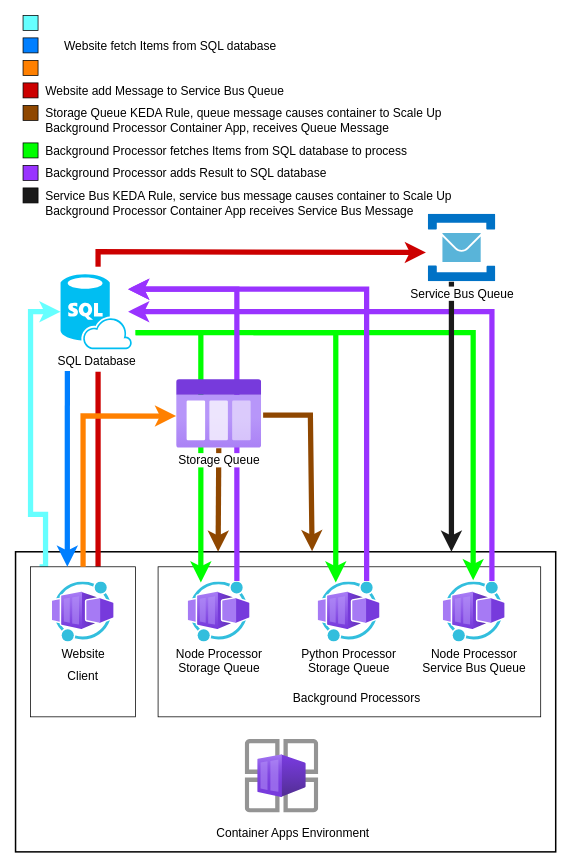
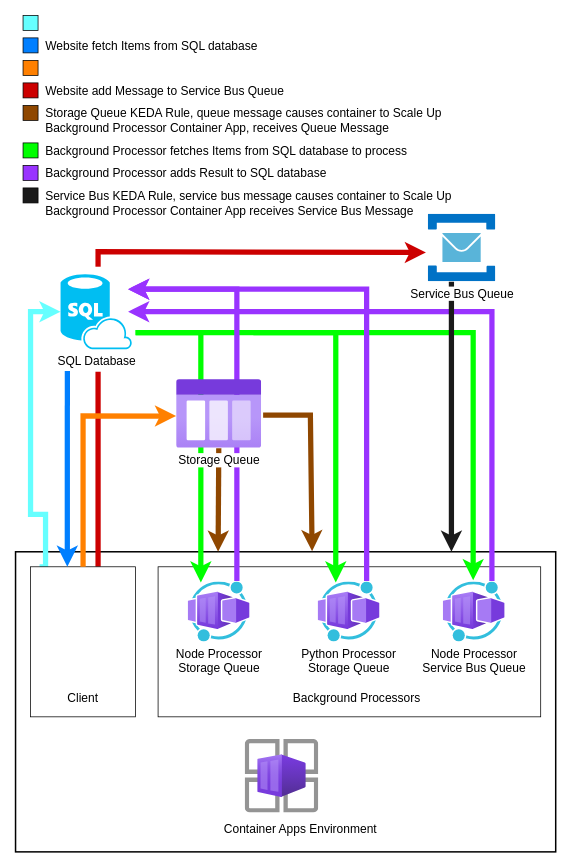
(210, 45) -> (191, 45)
(83, 612) -> none
(83, 675) -> (83, 698)
(293, 833) -> (300, 829)
